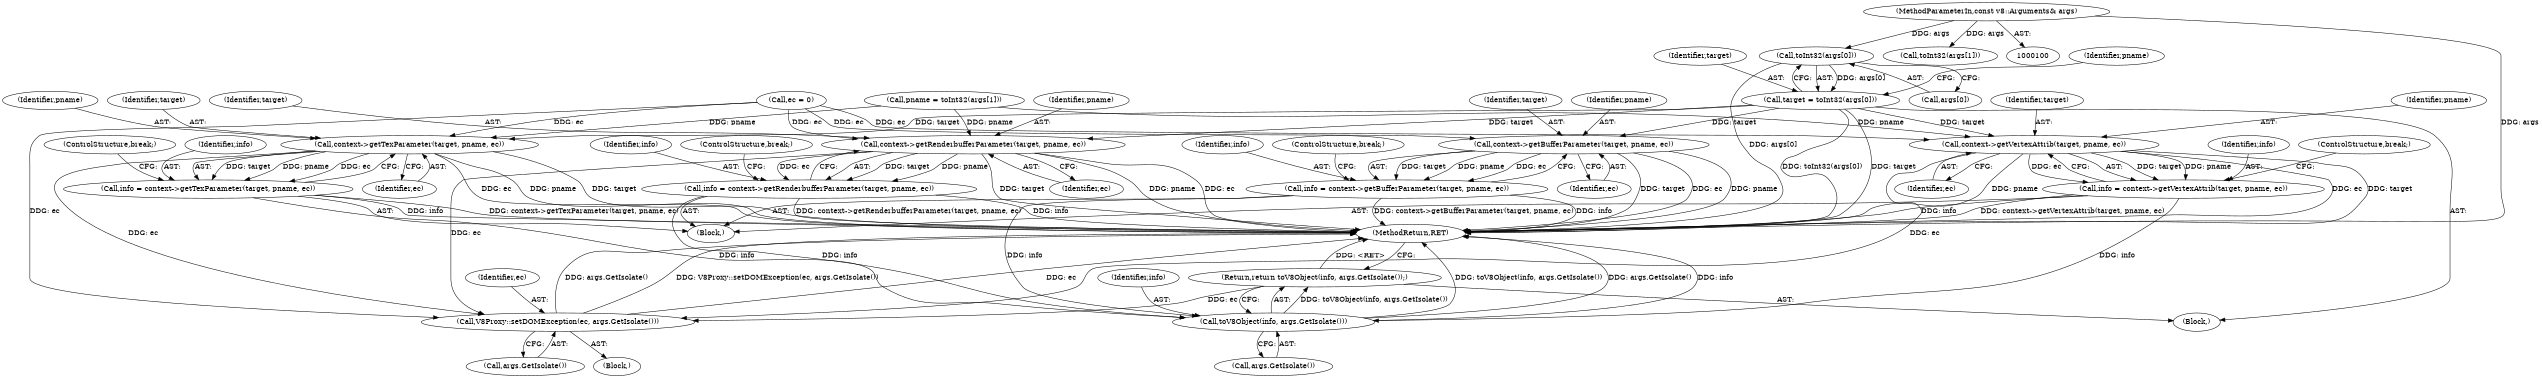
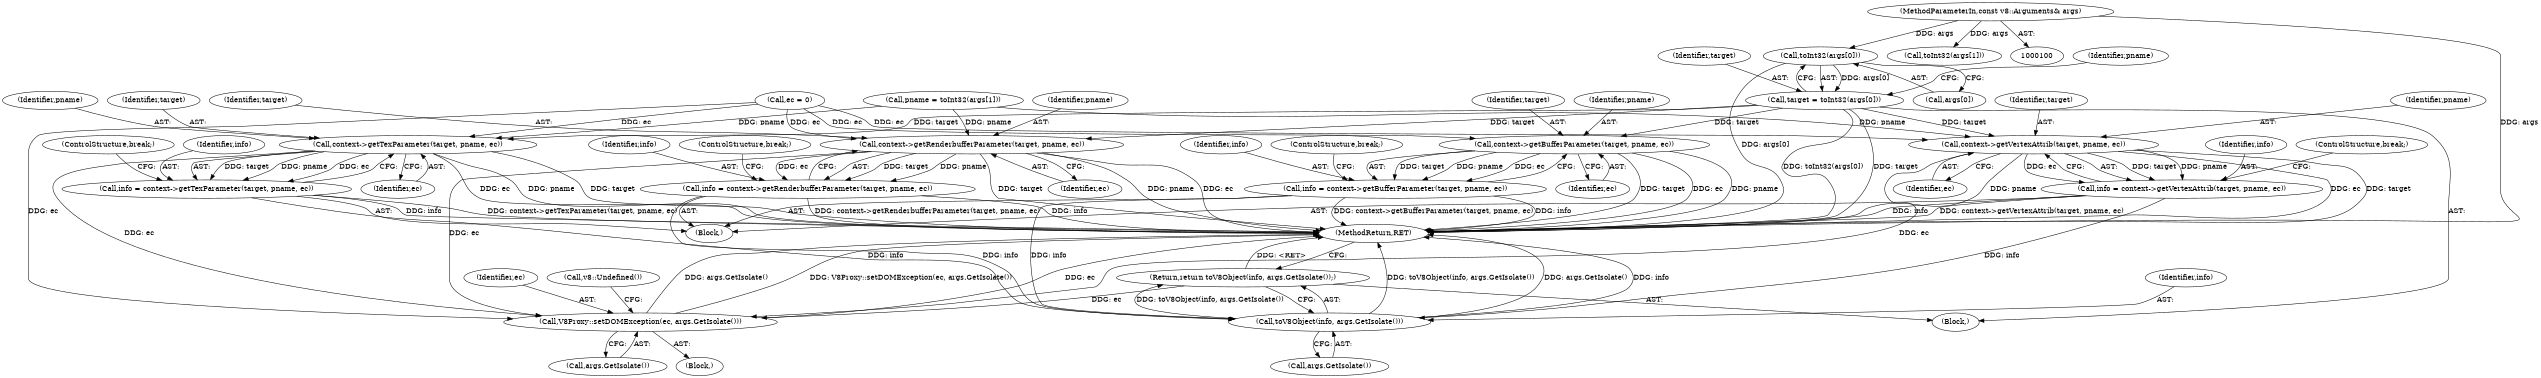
none -> (603, 278)
